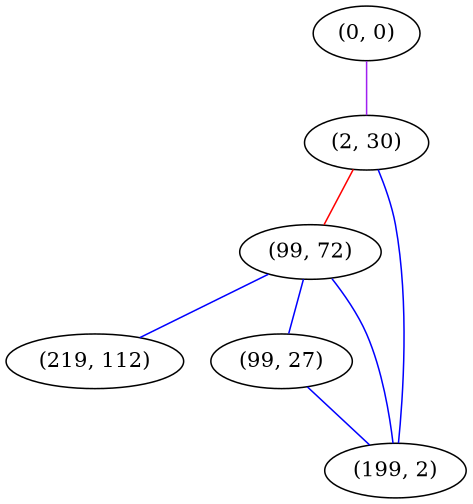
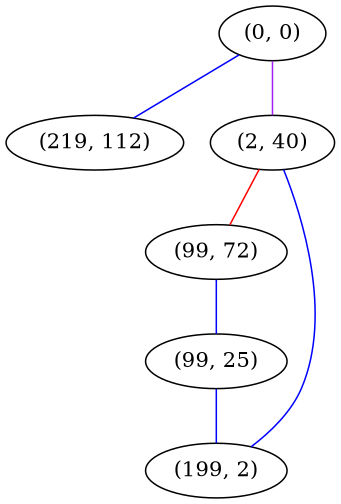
(367, 143) -> (272, 143)
(204, 306) -> (186, 86)
(375, 356) -> none
(282, 361) -> (216, 361)
